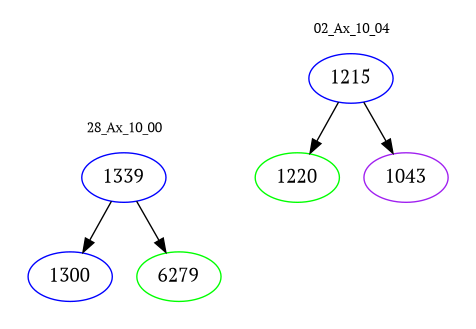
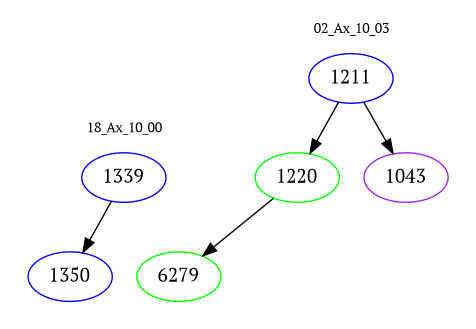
(352, 30) -> (352, 30)
(351, 78) -> (351, 78)
(125, 129) -> (125, 129)
(148, 221) -> (243, 223)
(70, 277) -> (70, 277)
